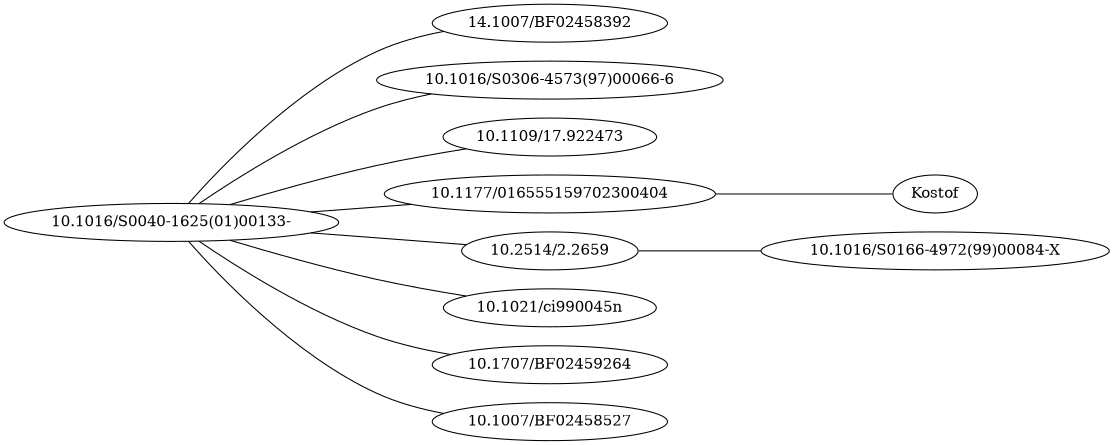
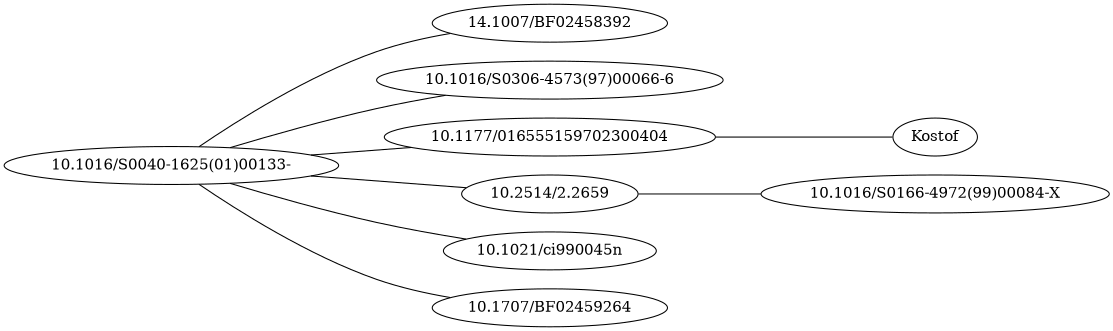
(550, 137) -> none
(550, 422) -> none
